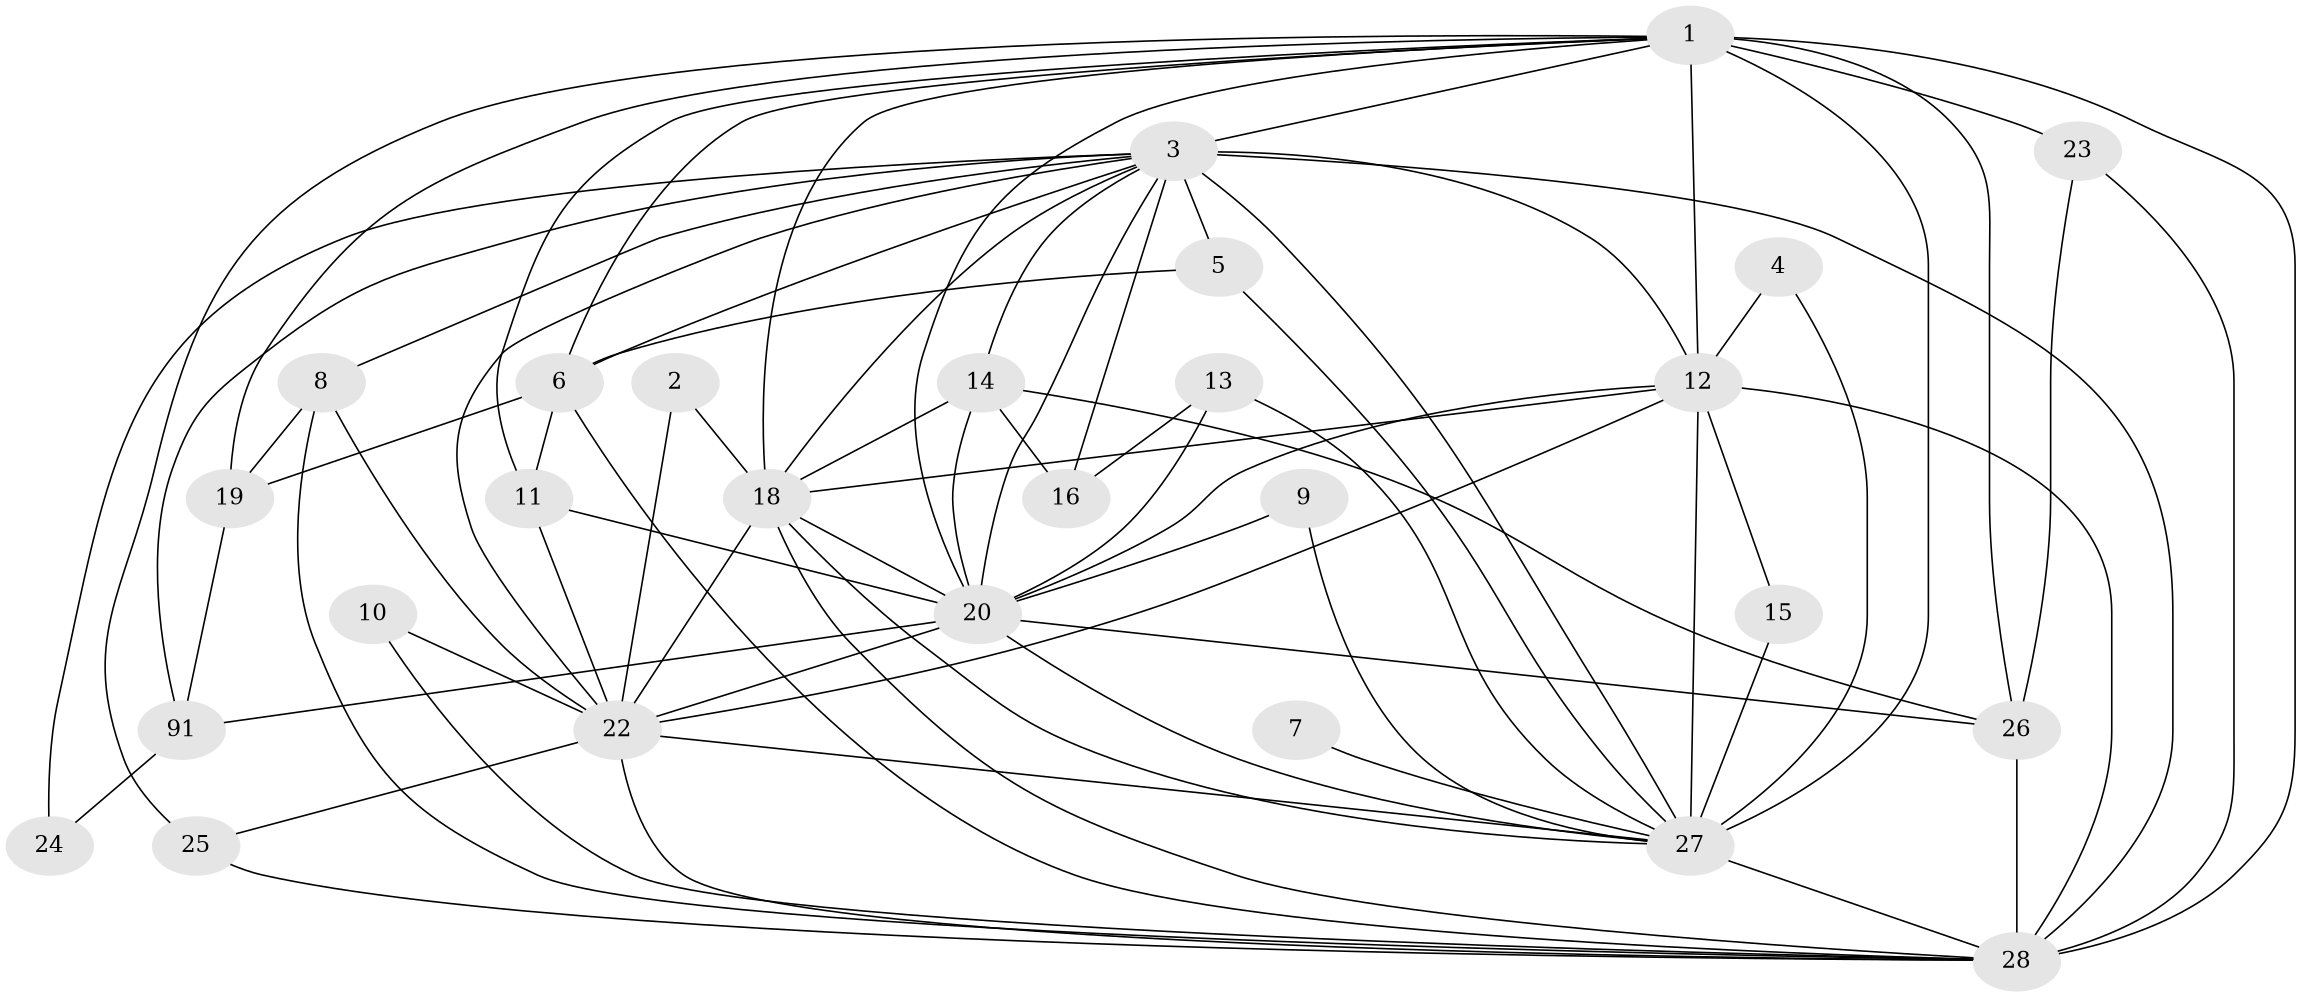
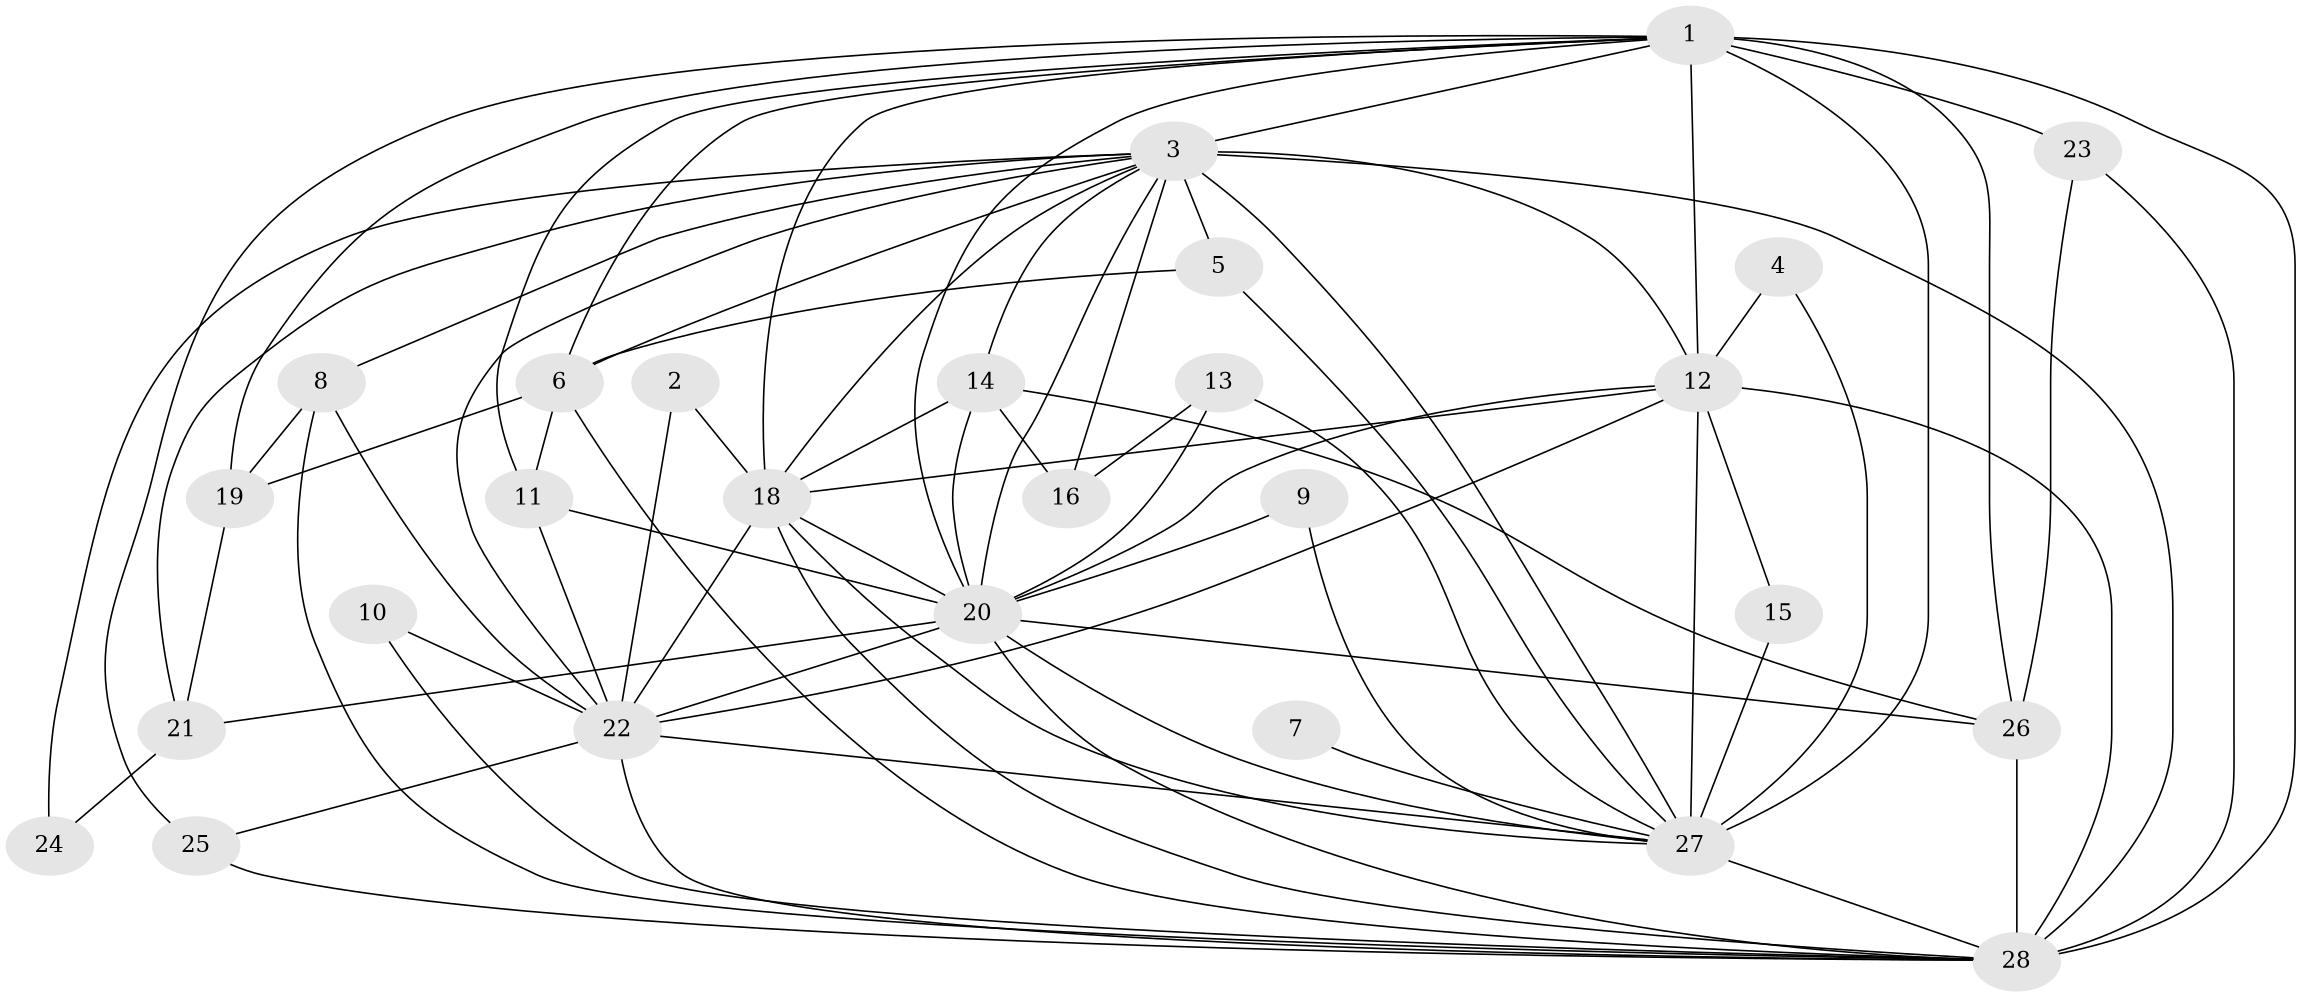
(182, 730) -> (182, 730)
none -> (1450, 887)
